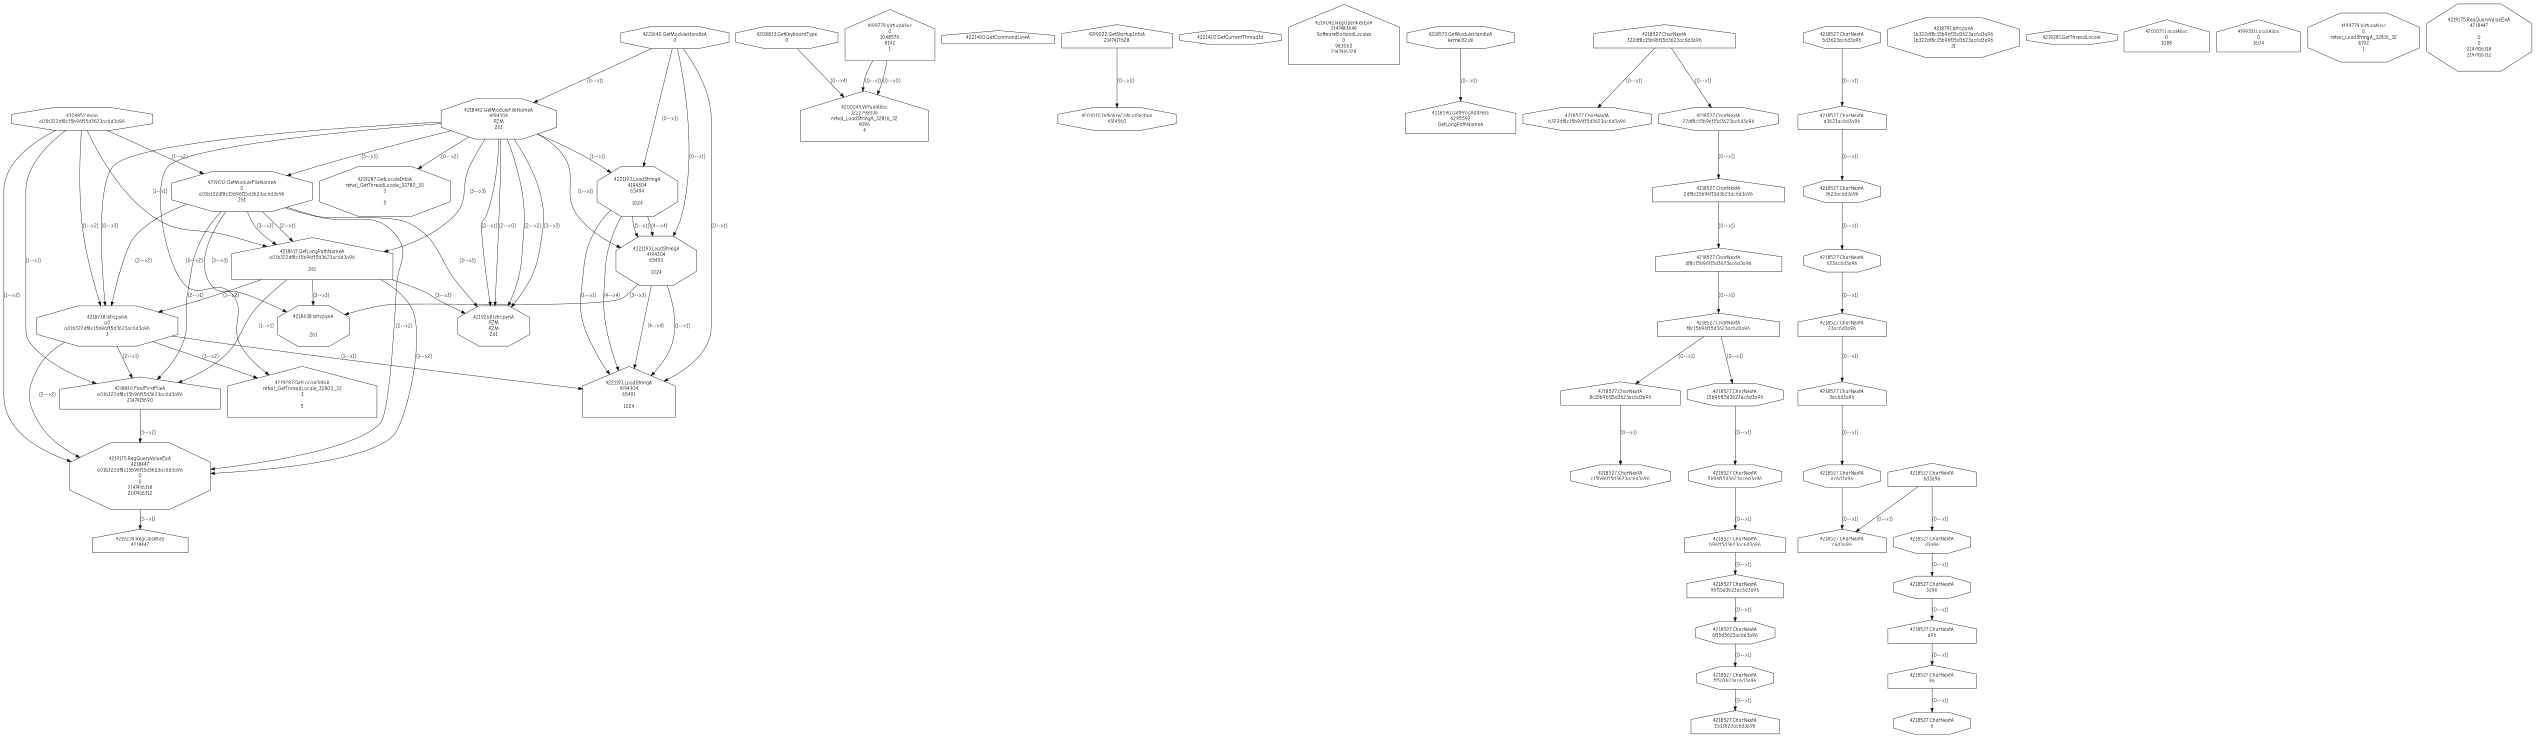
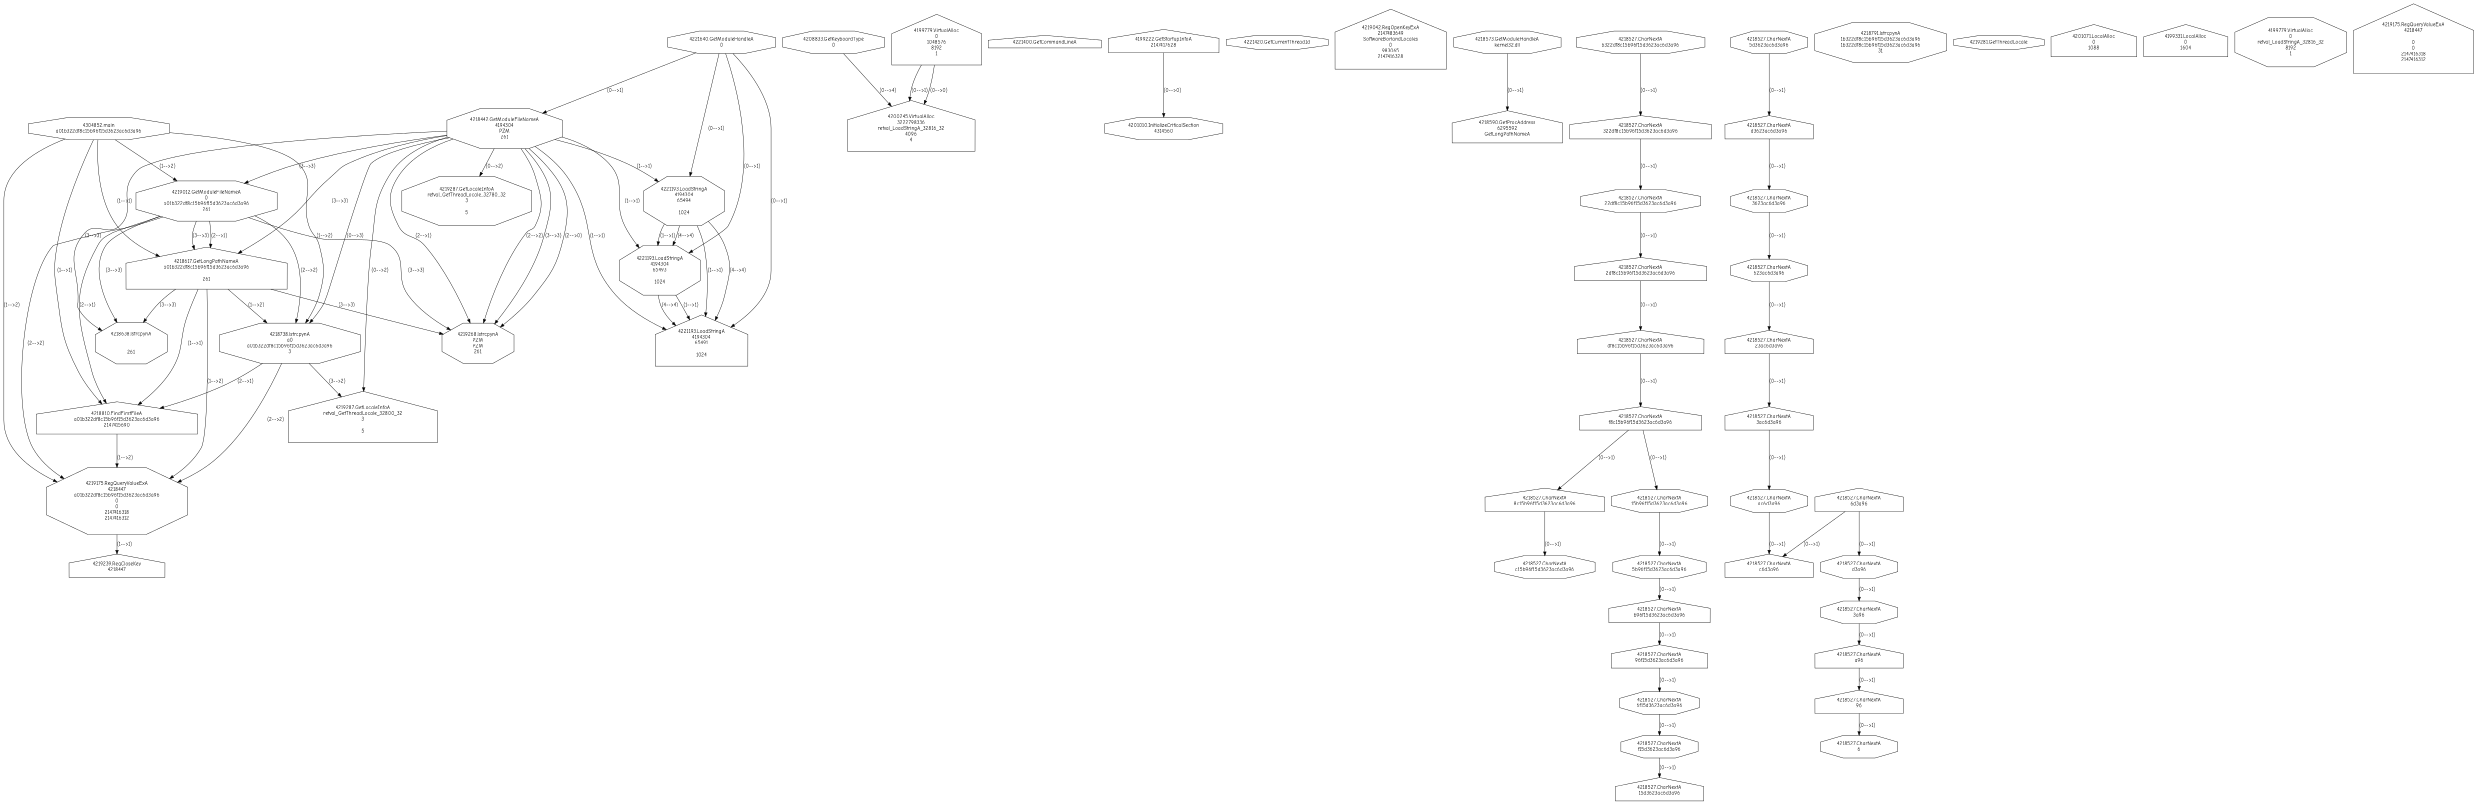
(2479, 38) -> (2414, 42)
(1628, 76) -> (1641, 83)
(385, 191) -> (467, 201)
(496, 304) -> (188, 154)
(375, 363) -> (591, 243)
